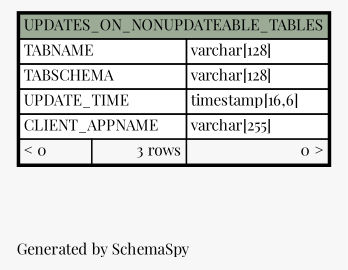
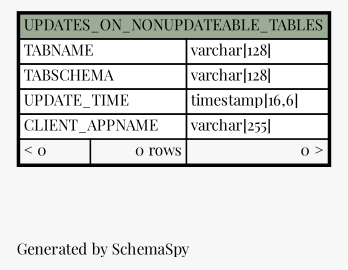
(159, 151) -> (159, 151)
